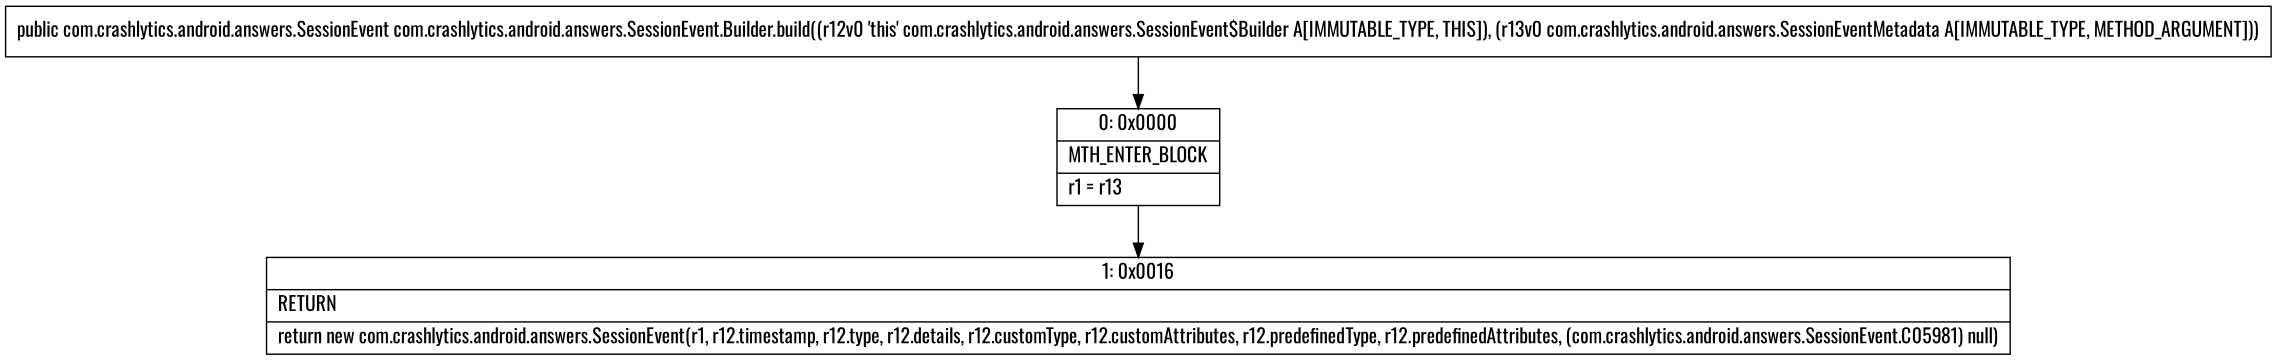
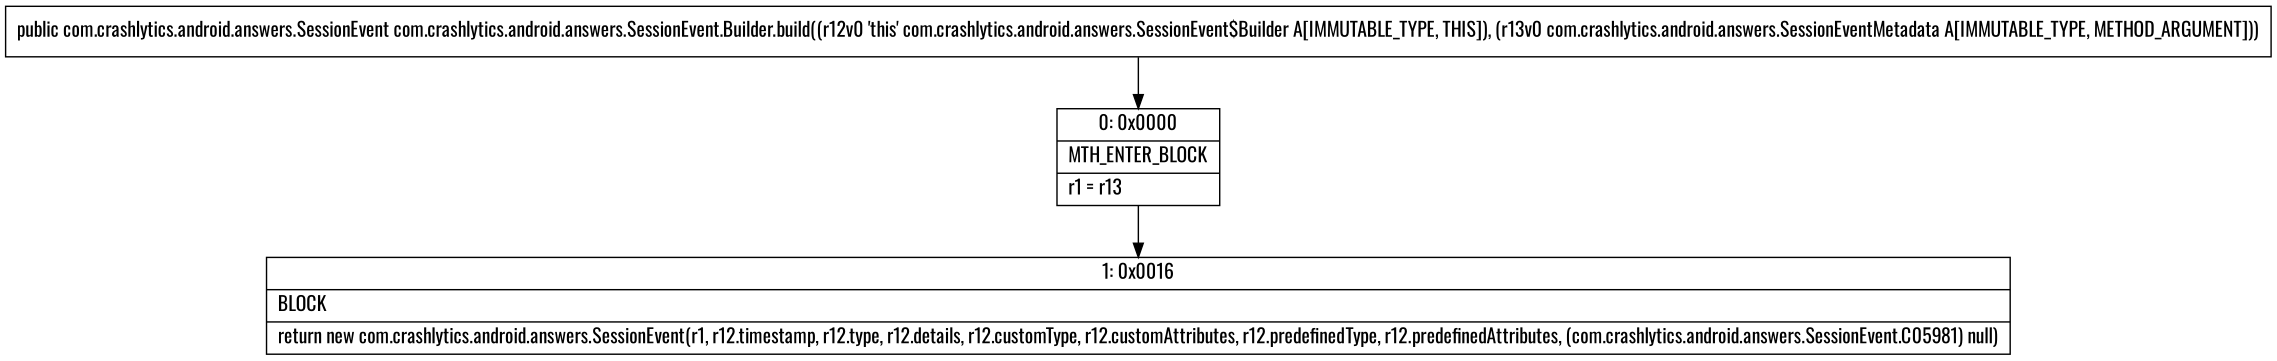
(308, 305) -> (302, 305)
